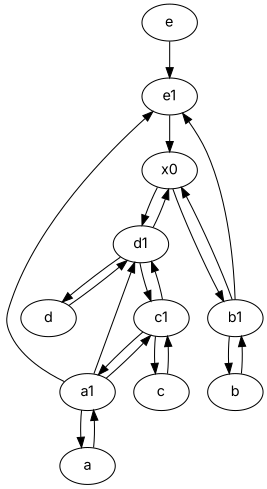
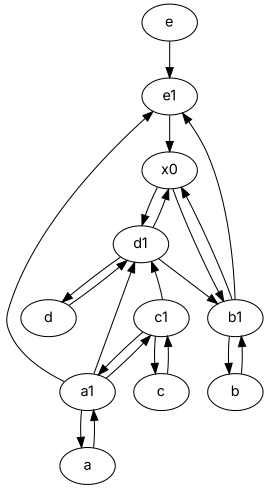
(143, 277) -> (184, 278)
